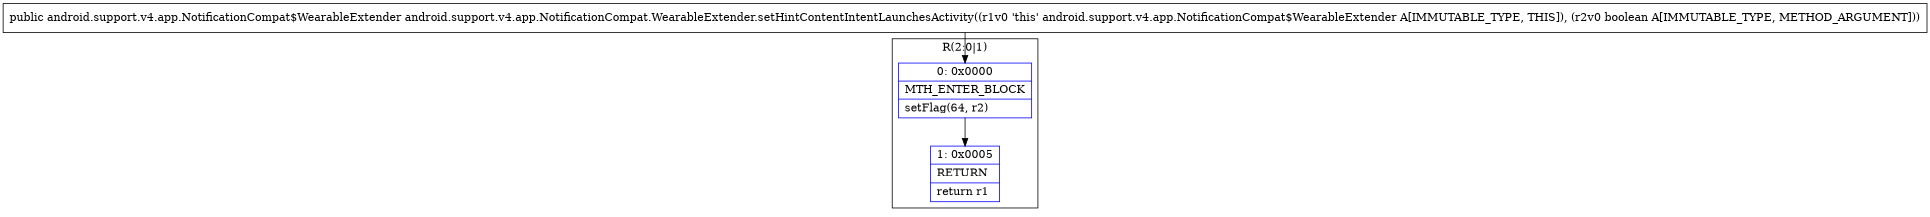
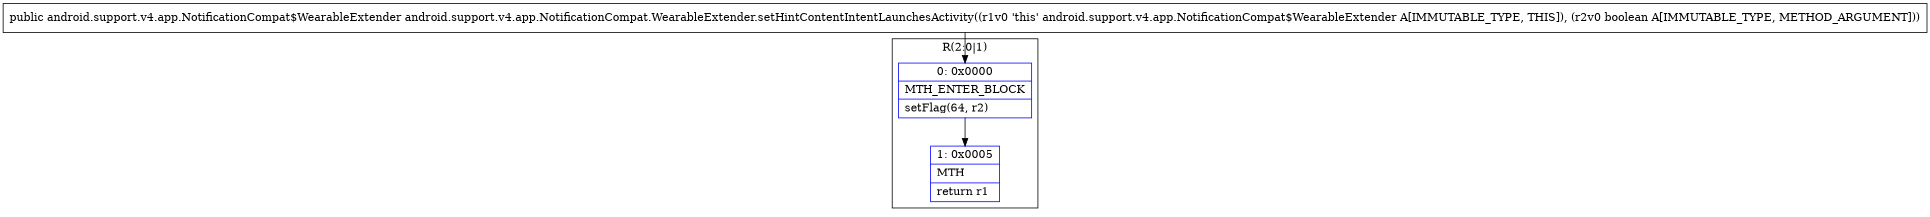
(962, 173) -> (951, 173)
